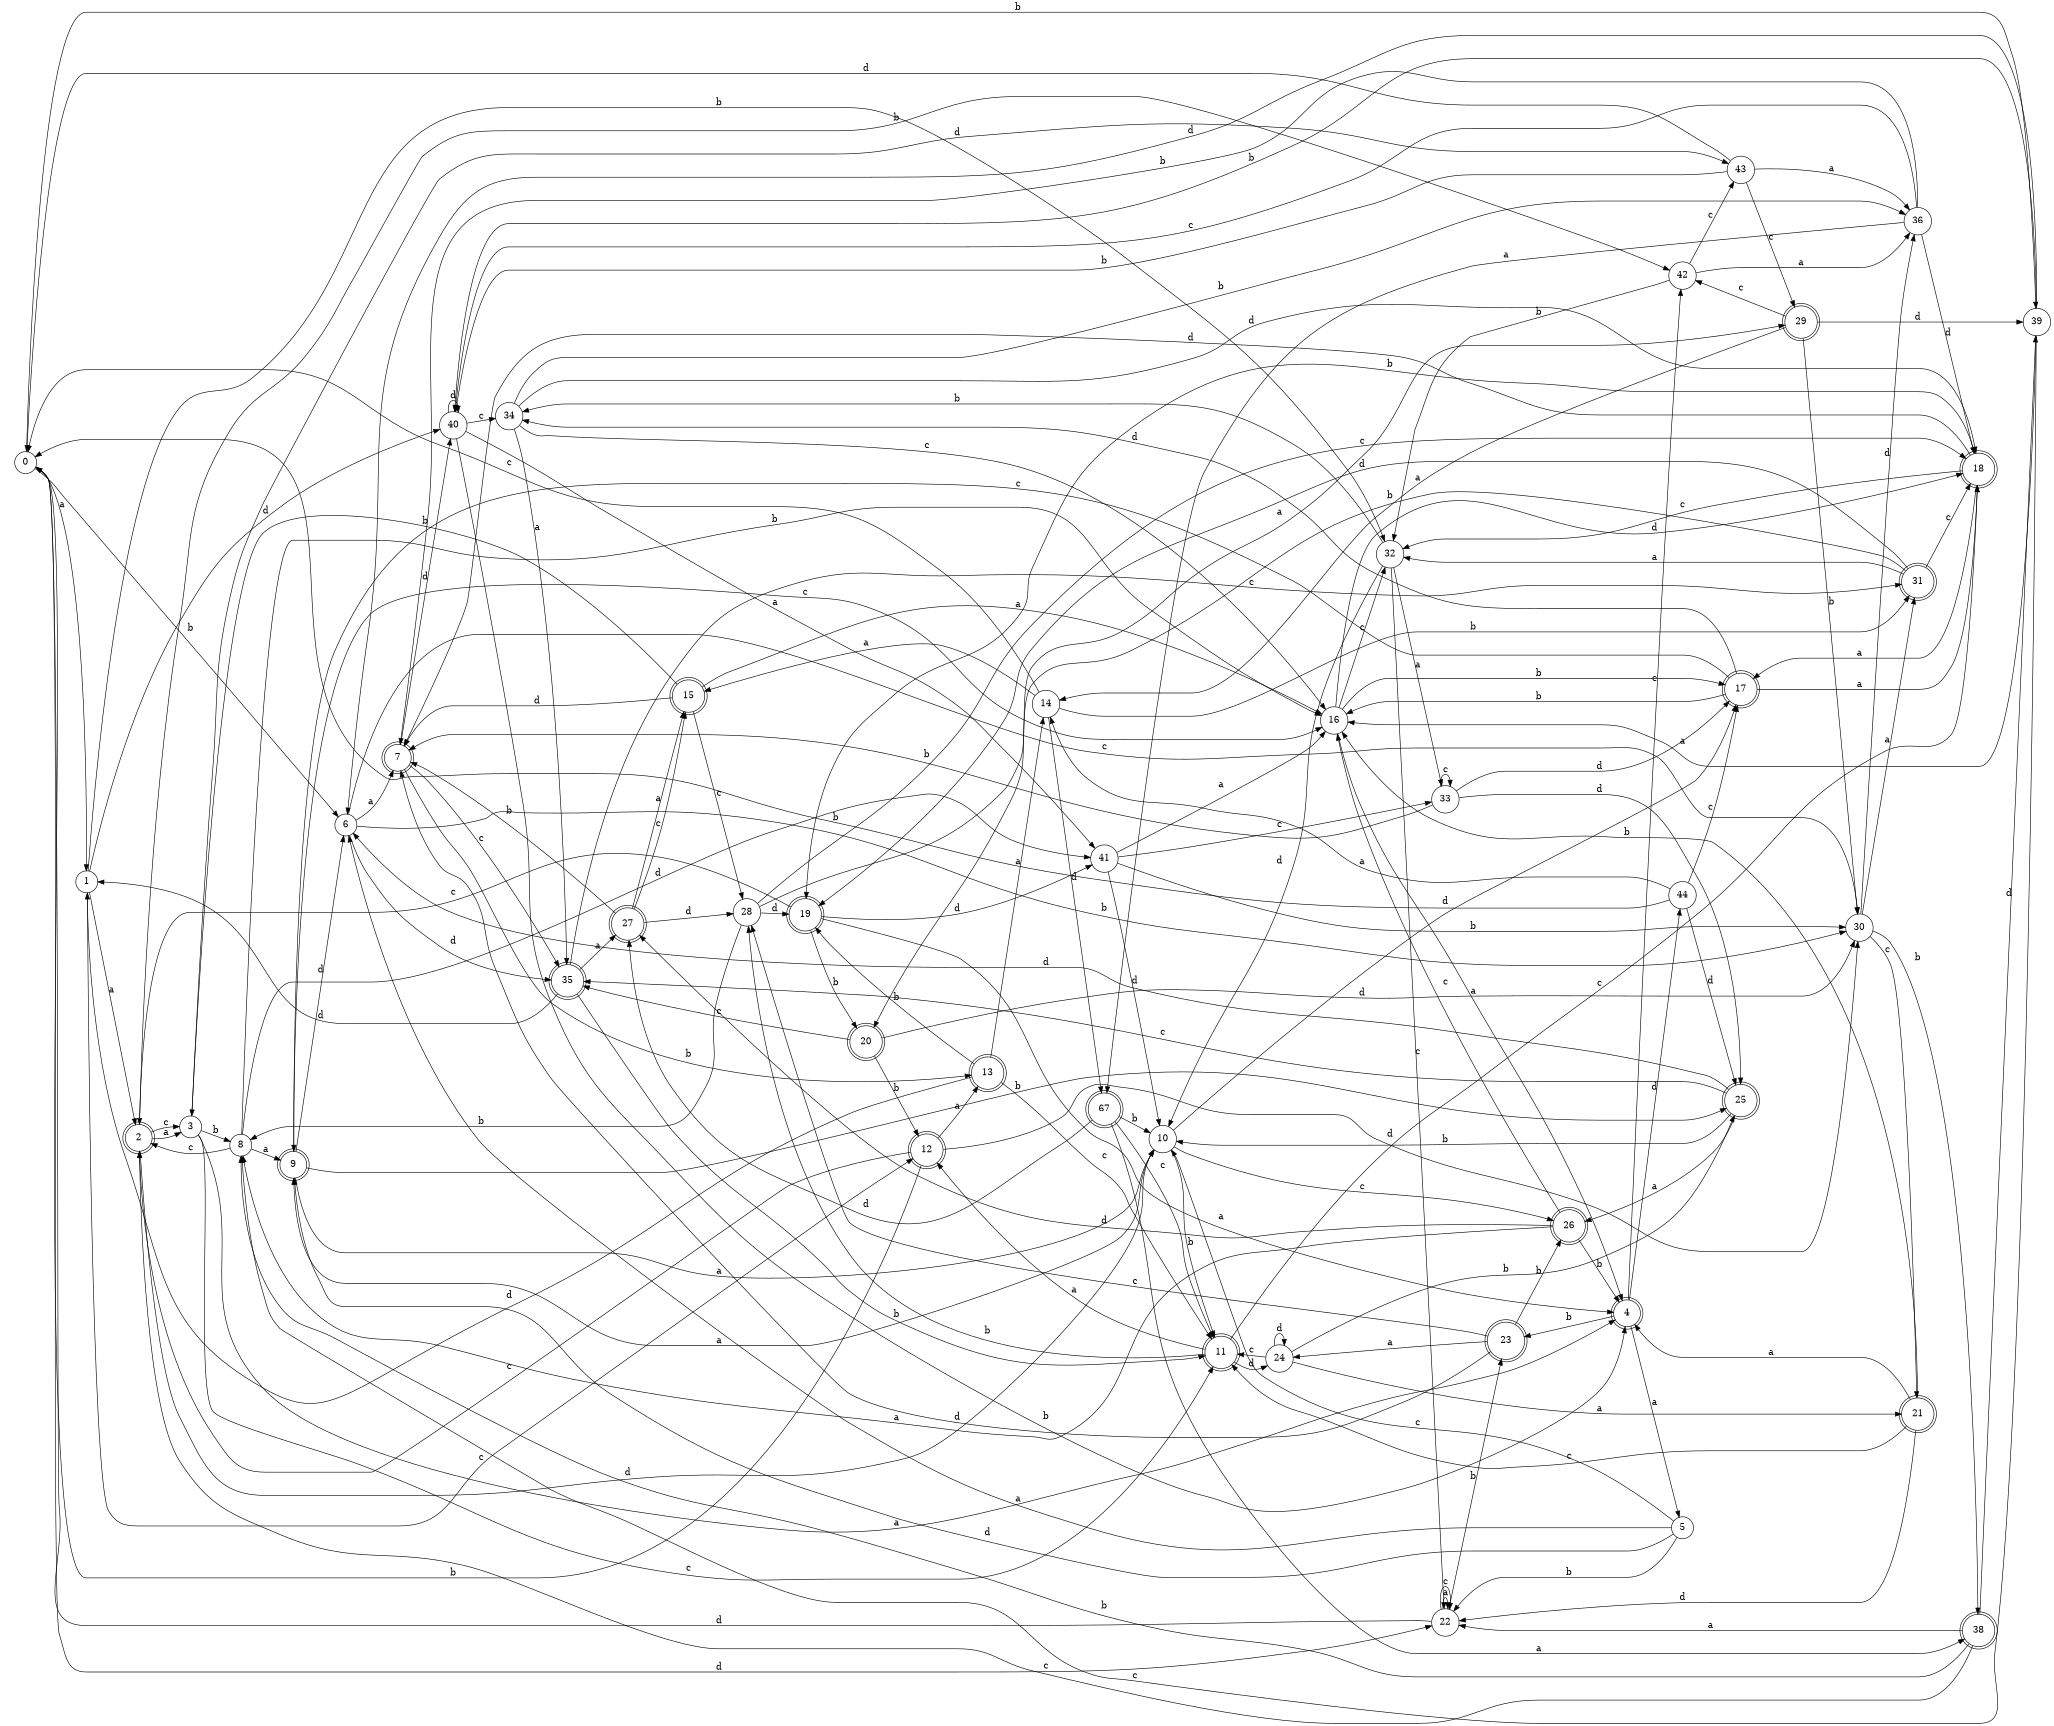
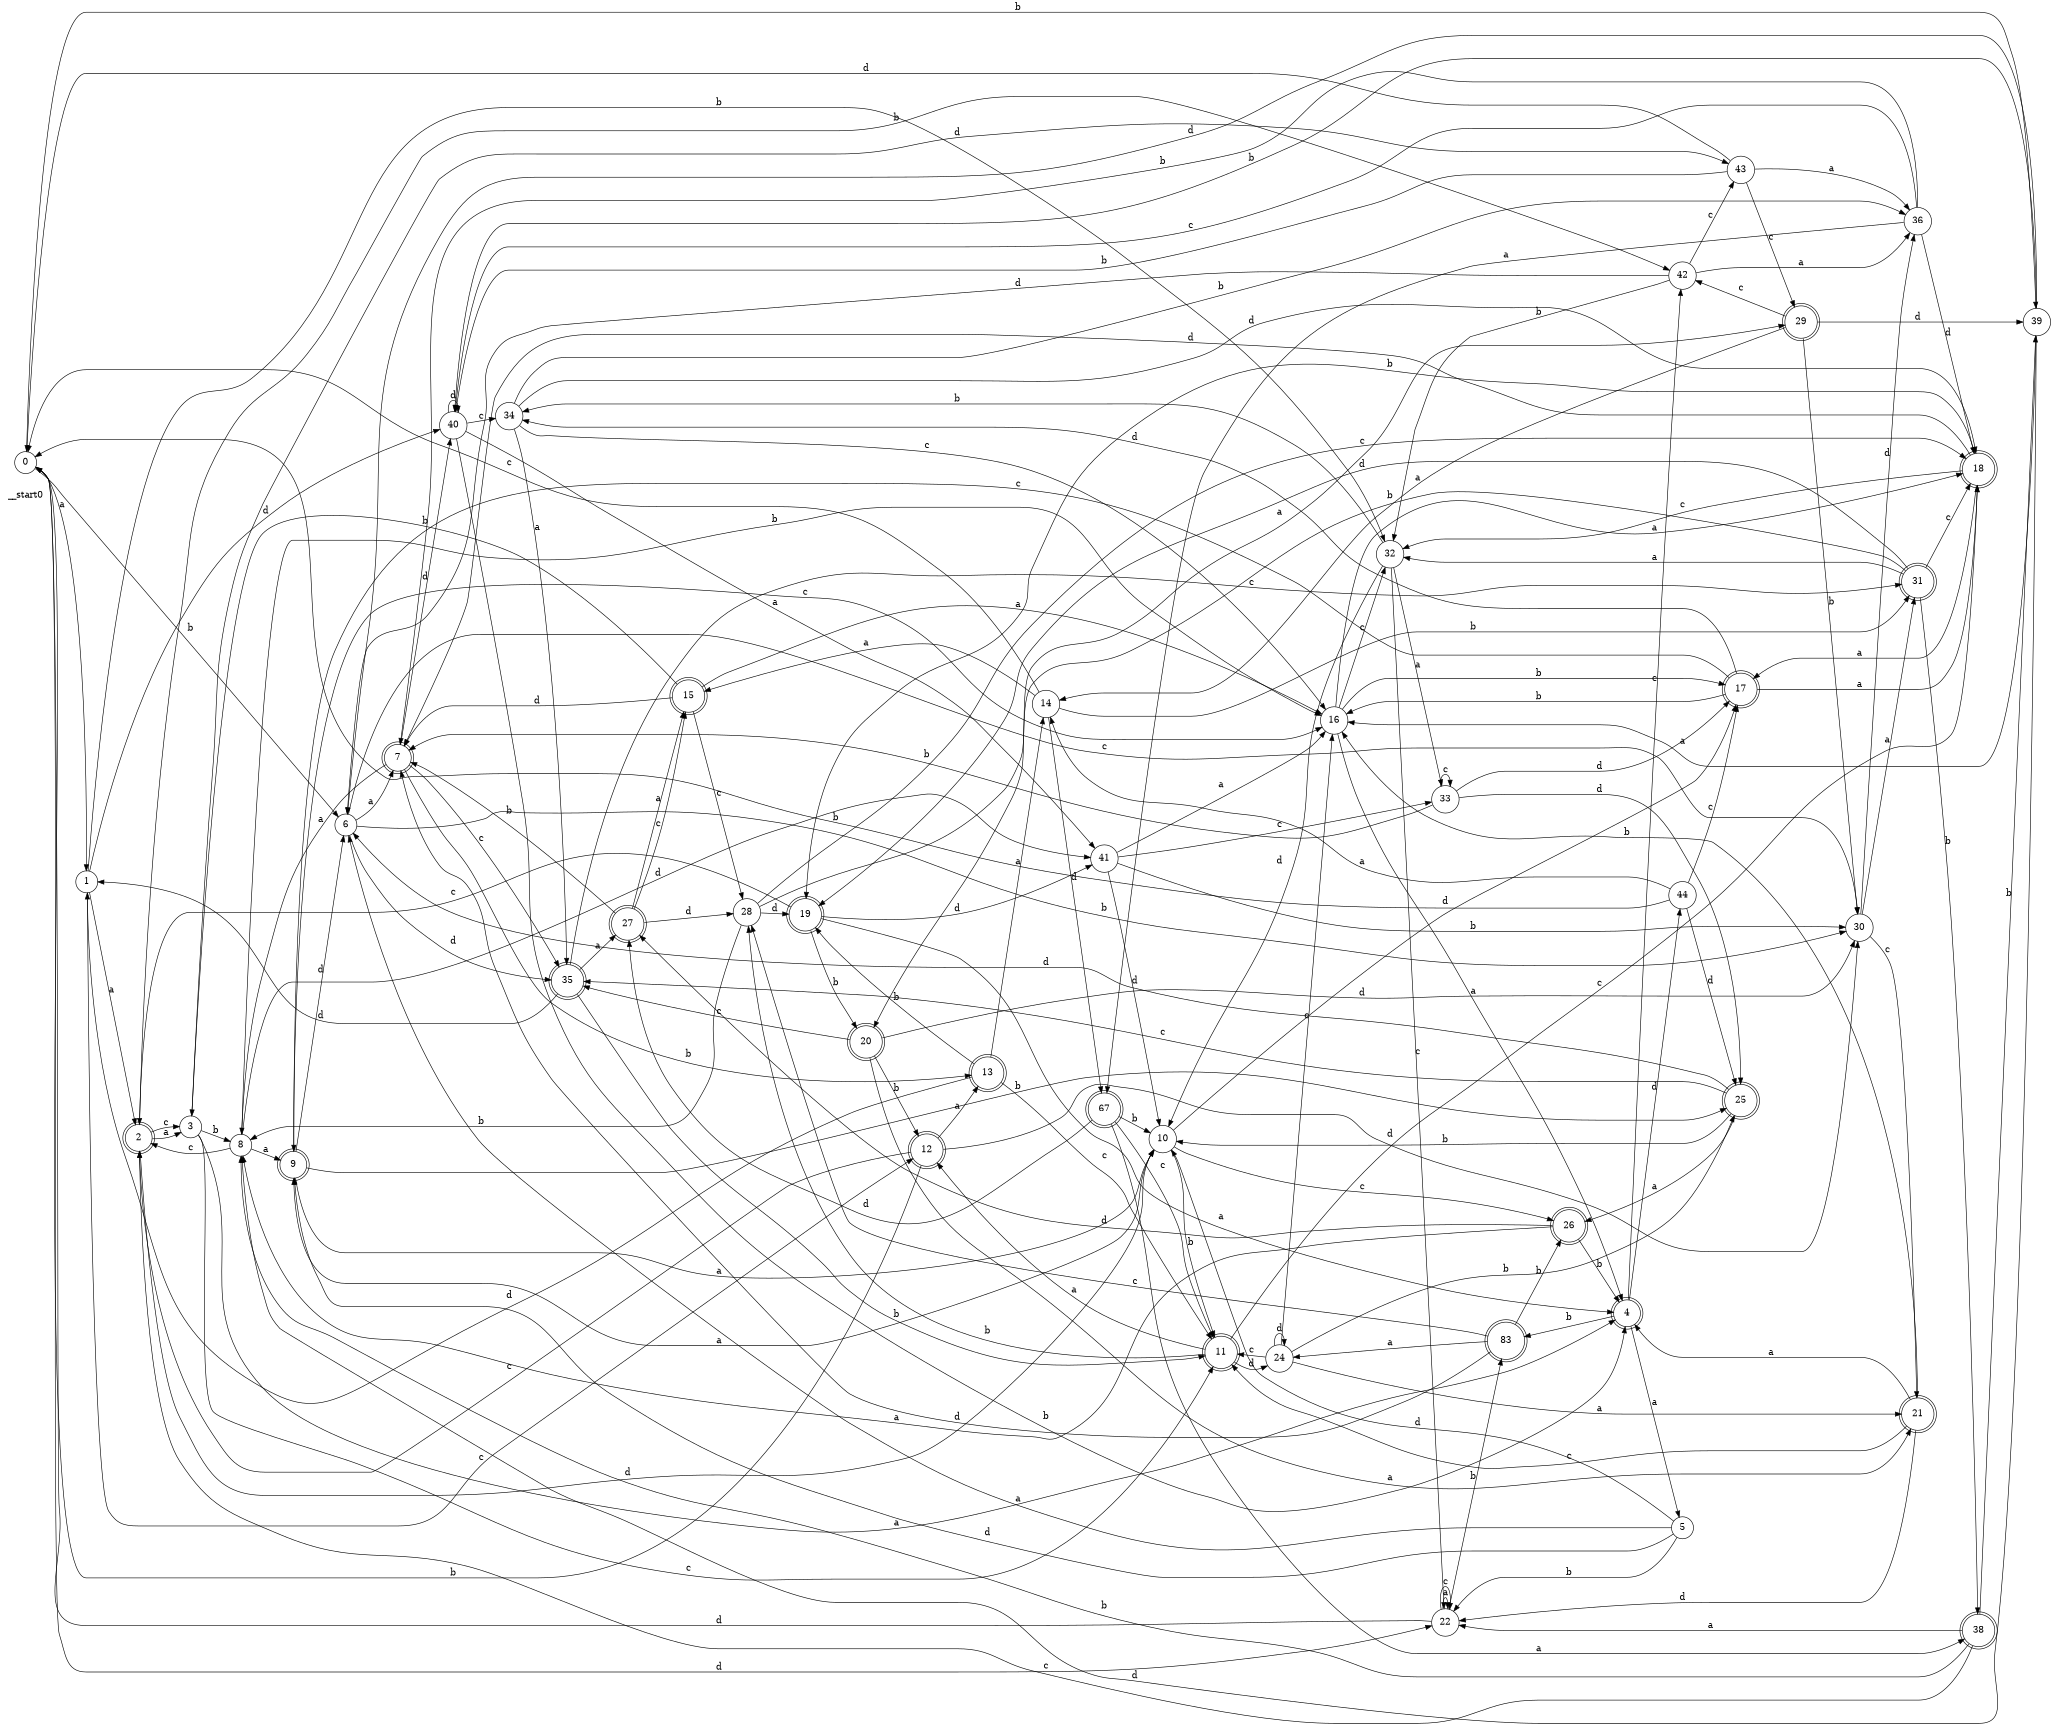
none -> (824, 304)
none -> (26, 496)
(1655, 528) -> (1655, 528)
(2009, 894) -> (2009, 894)
none -> (275, 928)
(1432, 984) -> (1307, 1043)
(1961, 1260) -> (1961, 1102)
(1506, 1341) -> (1506, 1341)
(1418, 1423) -> (1418, 1423)
none -> (1305, 1467)
(1135, 1676) -> (1135, 1676)
